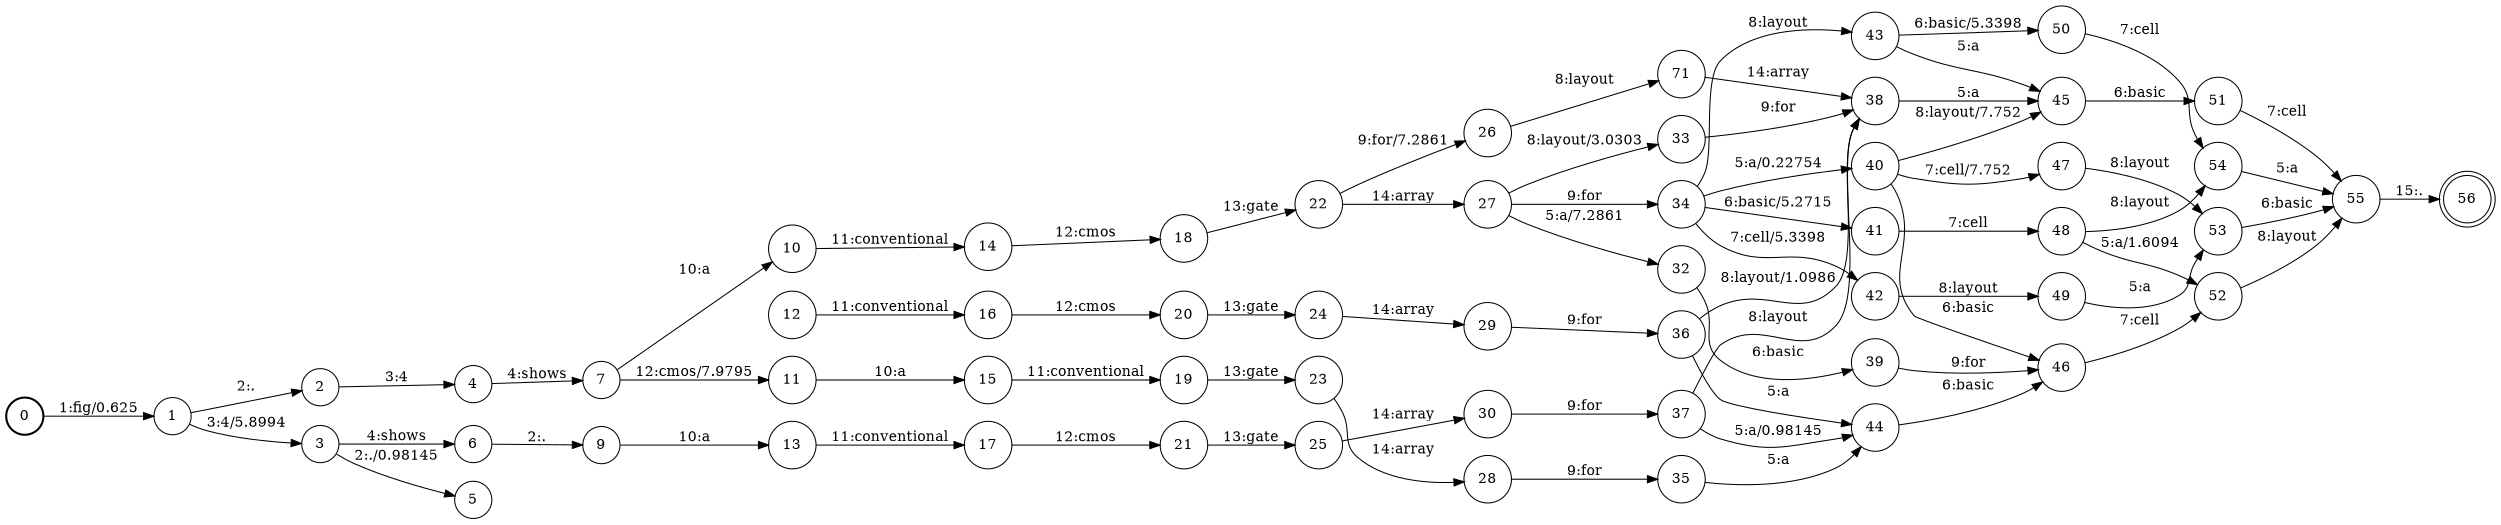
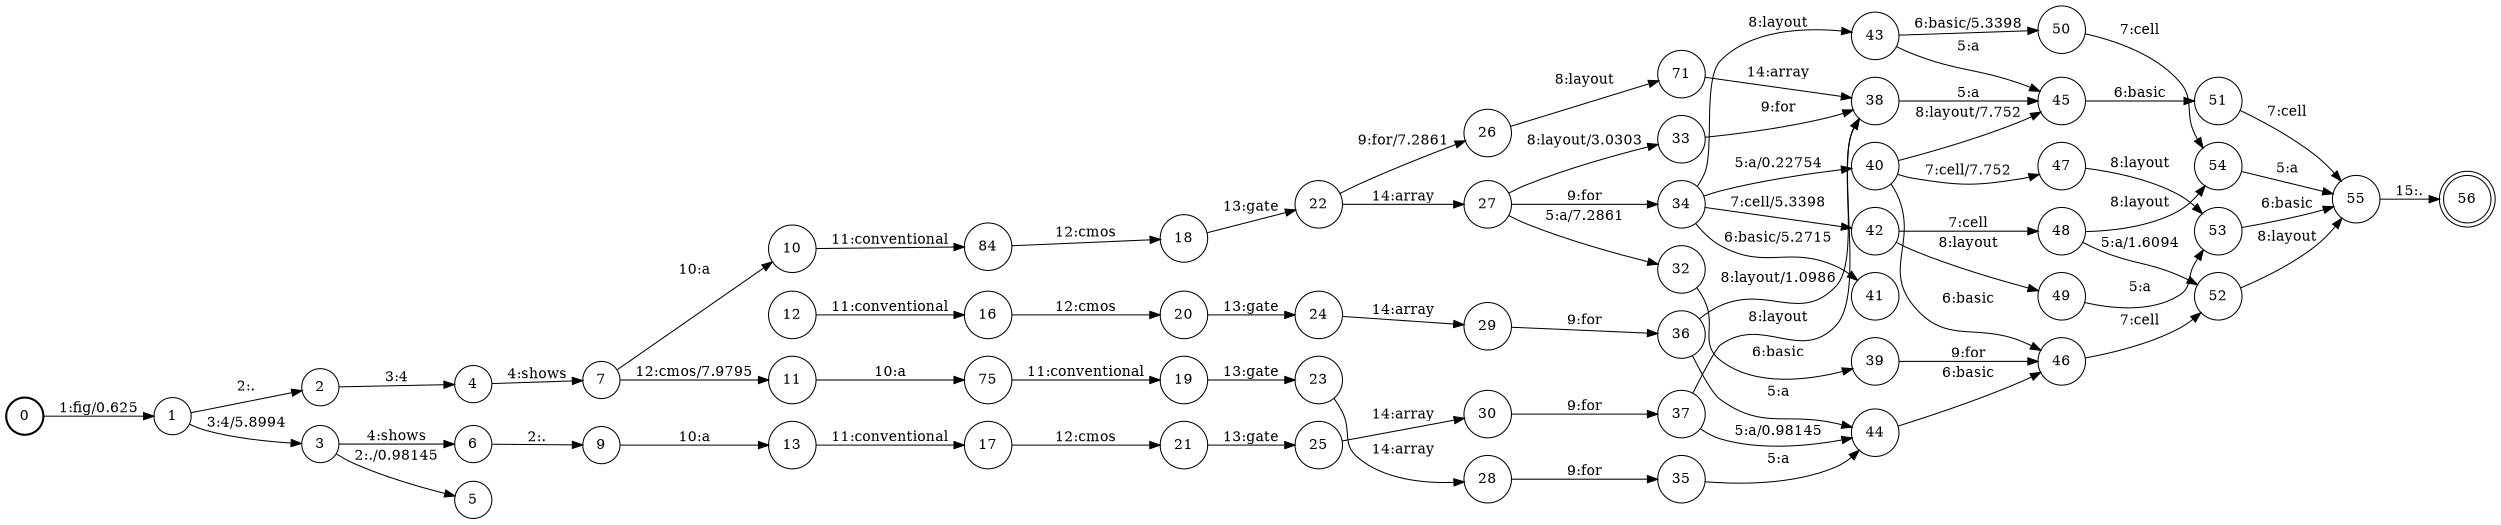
(1963, 231) -> (1963, 231)
(988, 247) -> (988, 247)
(988, 380) -> (988, 380)
